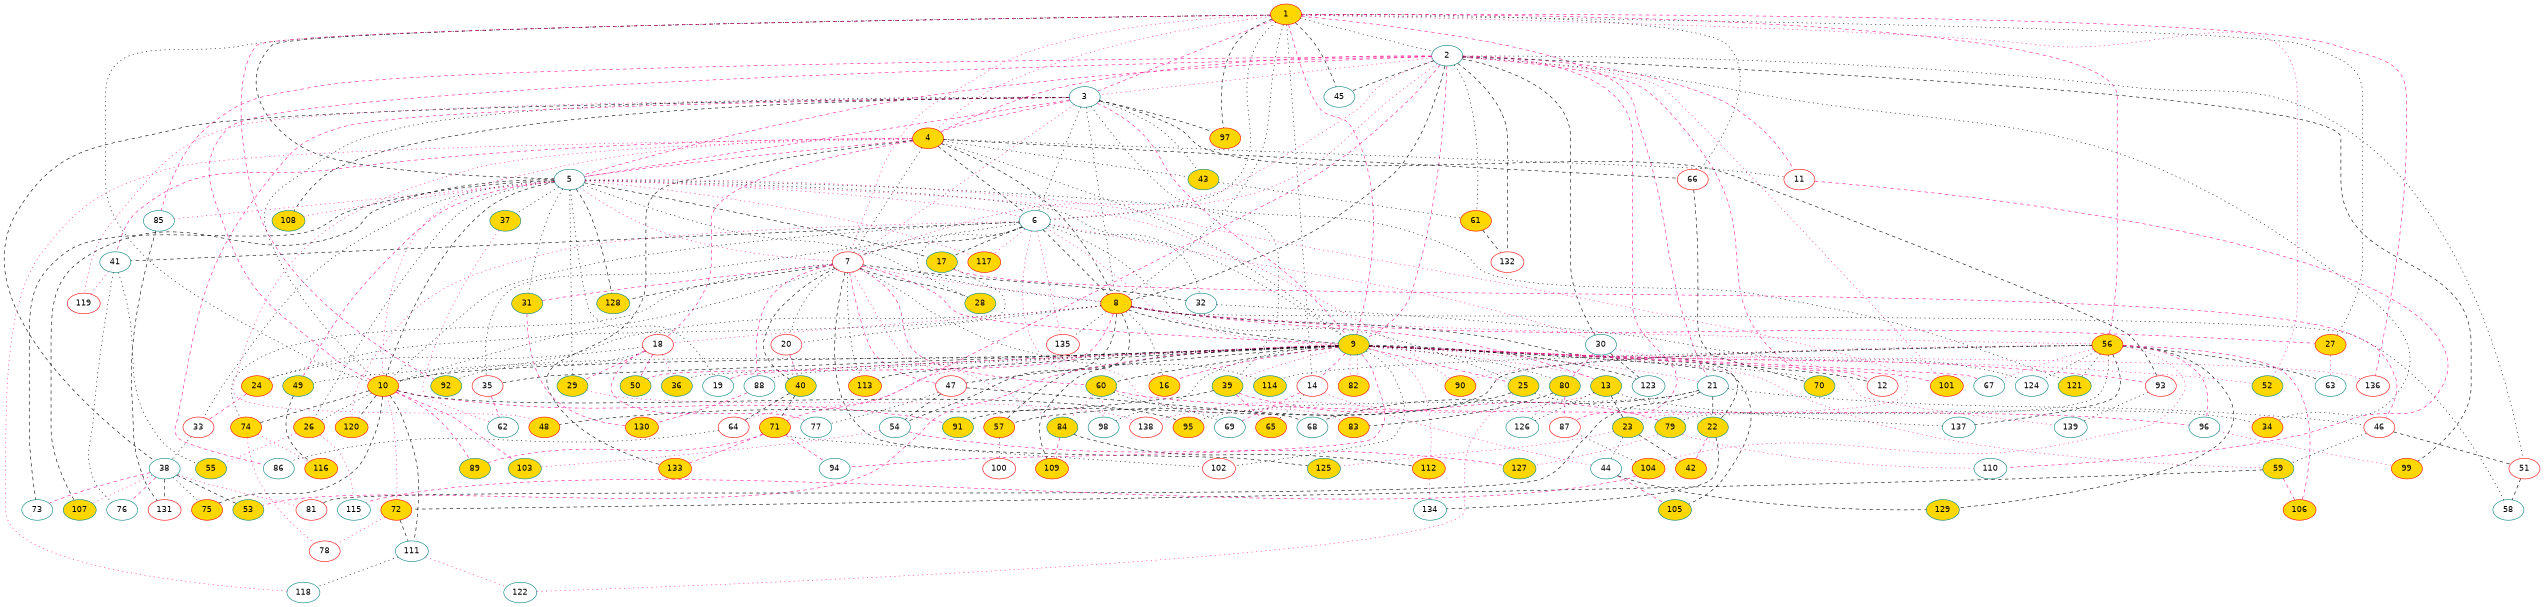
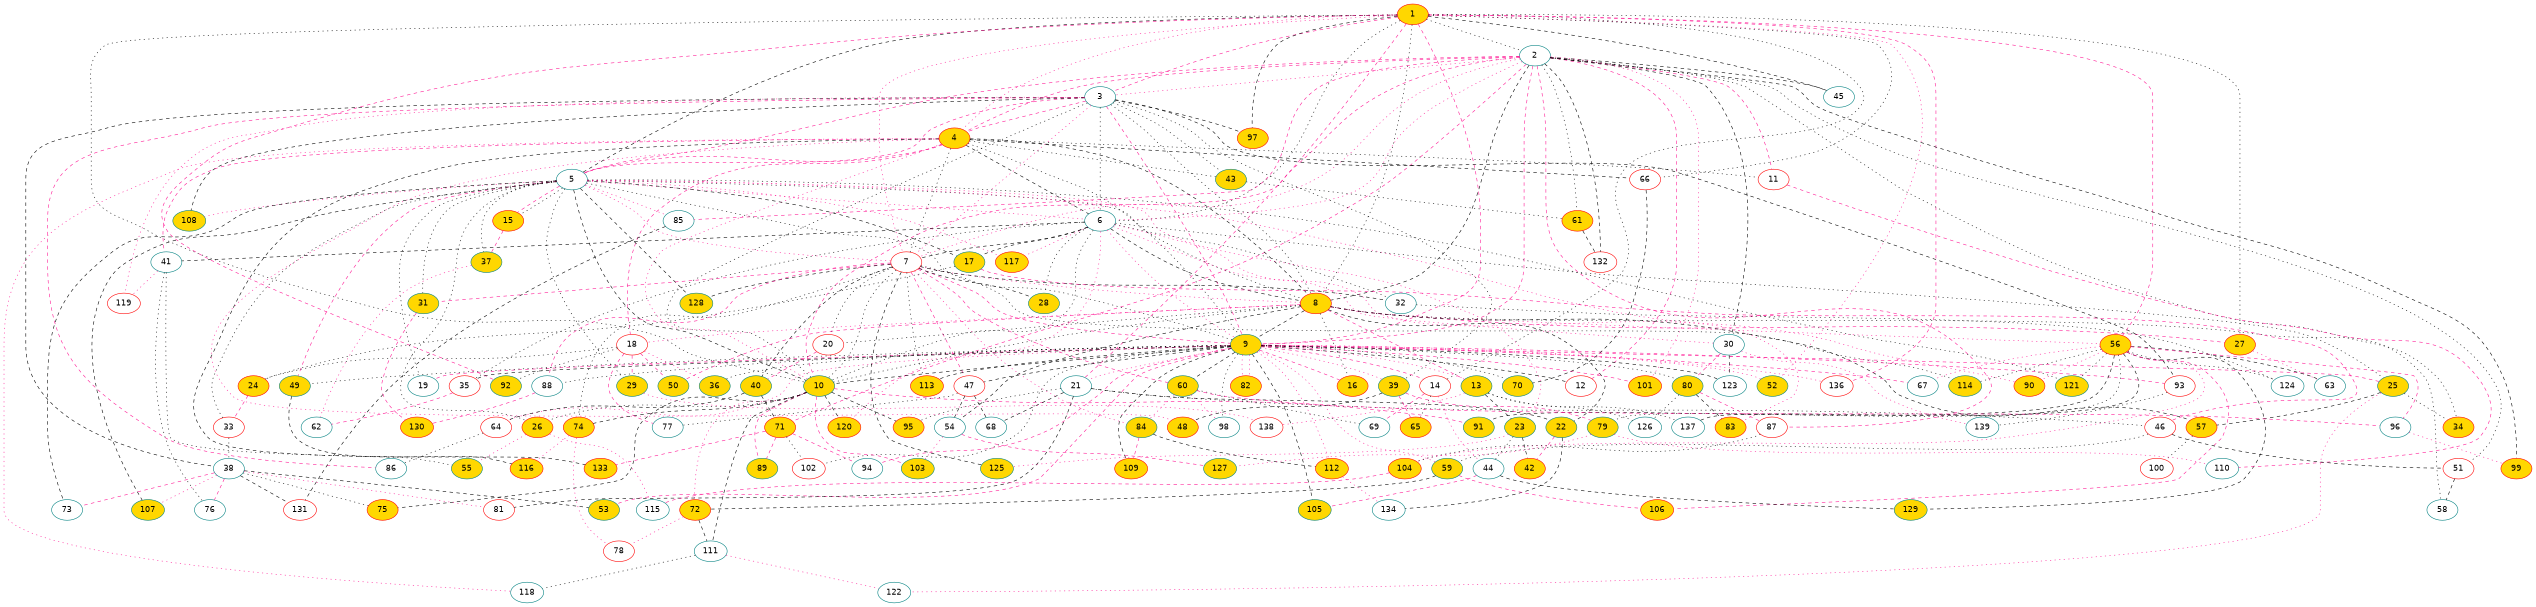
none -> (508, 221)
(1063, 345) -> none
(383, 386) -> (819, 386)
